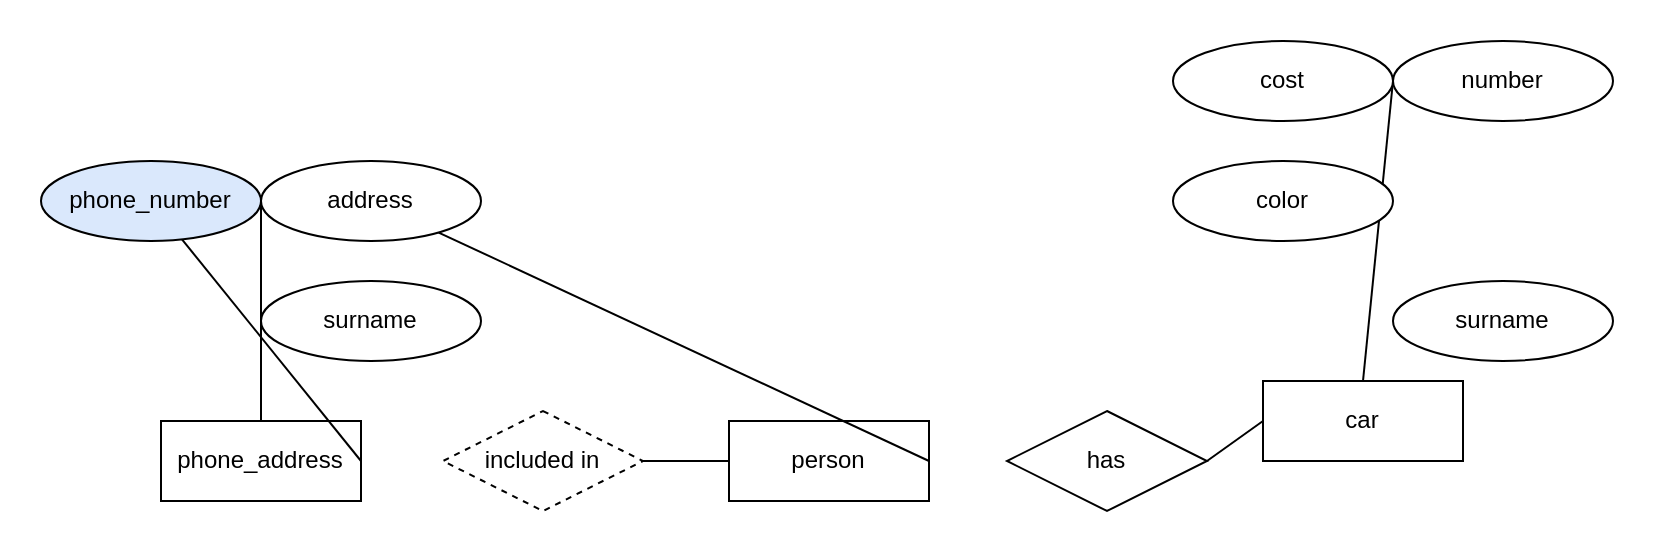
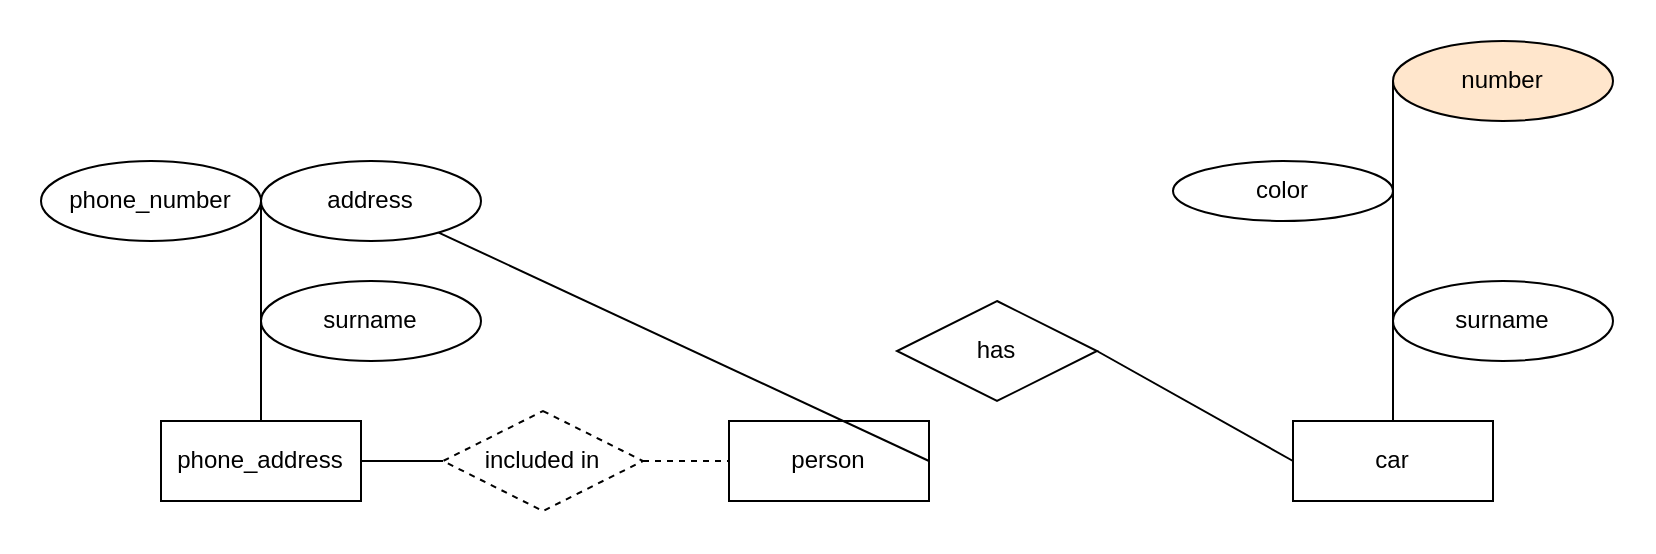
(1283, 81) -> none
(1503, 81) -> (1503, 81)
(151, 201) -> (151, 201)
(1283, 201) -> (1283, 191)
(312, 401) -> (402, 461)
(1363, 421) -> (1393, 461)
(687, 461) -> (687, 461)
(1107, 461) -> (997, 351)
